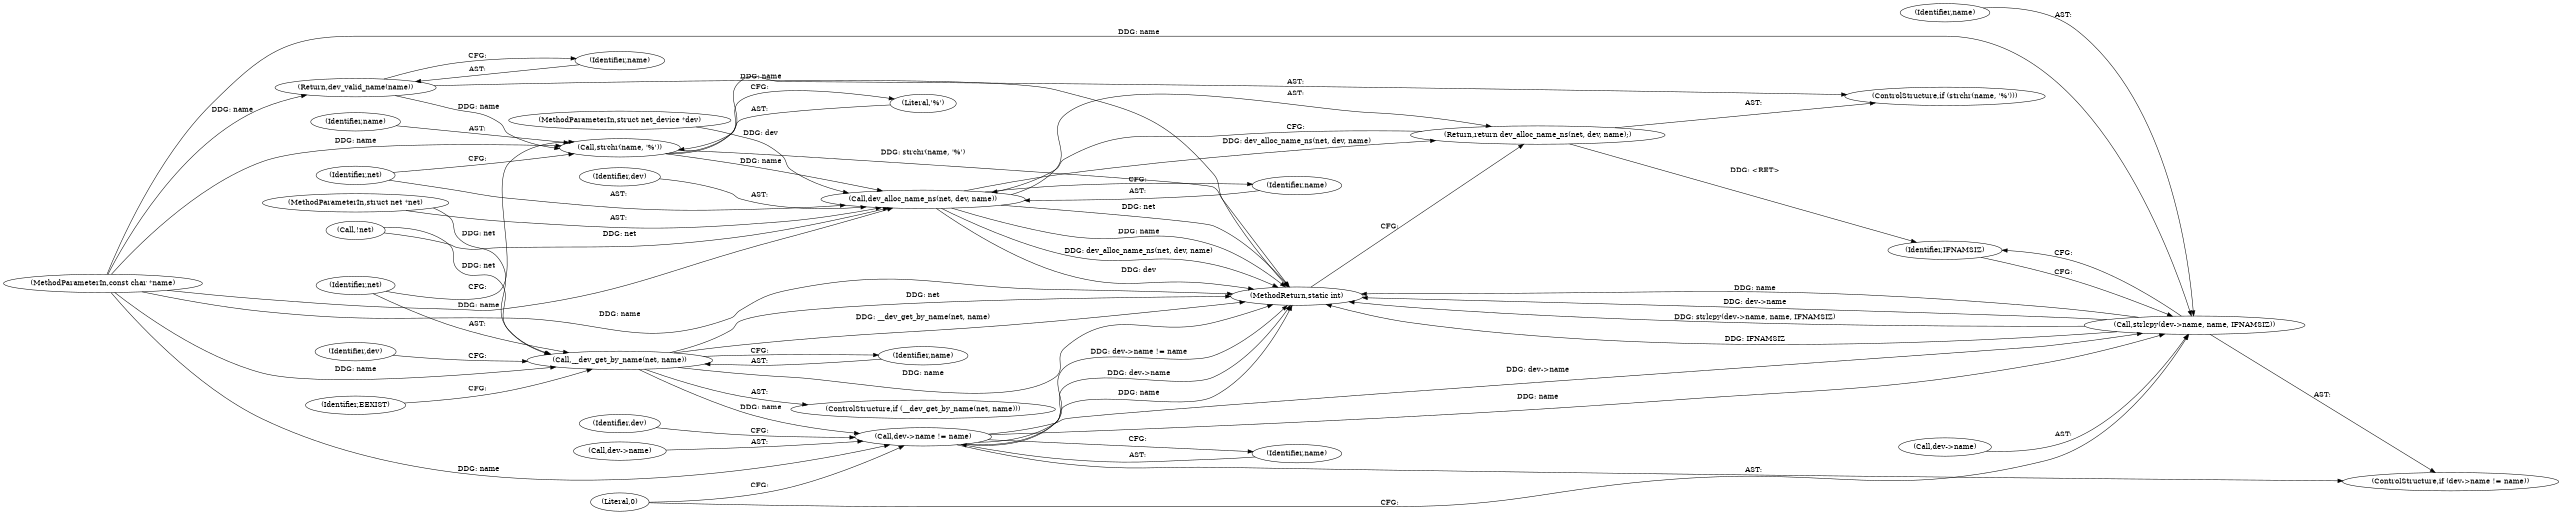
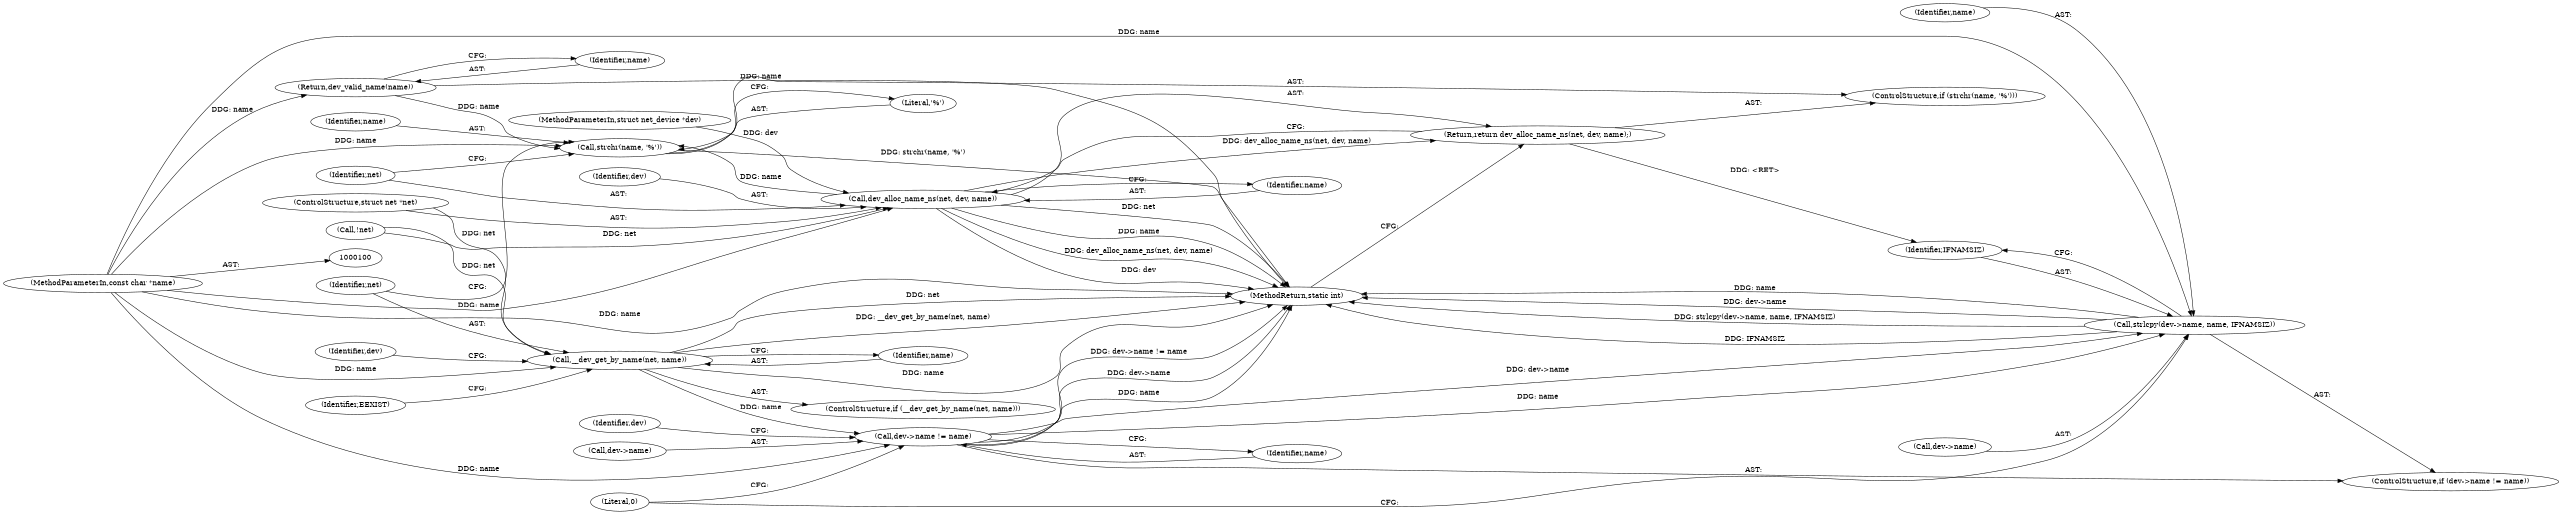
(772, 170) -> (753, 185)
(356, 203) -> (356, 203)
none -> (356, 258)
(2065, 272) -> (2065, 272)
